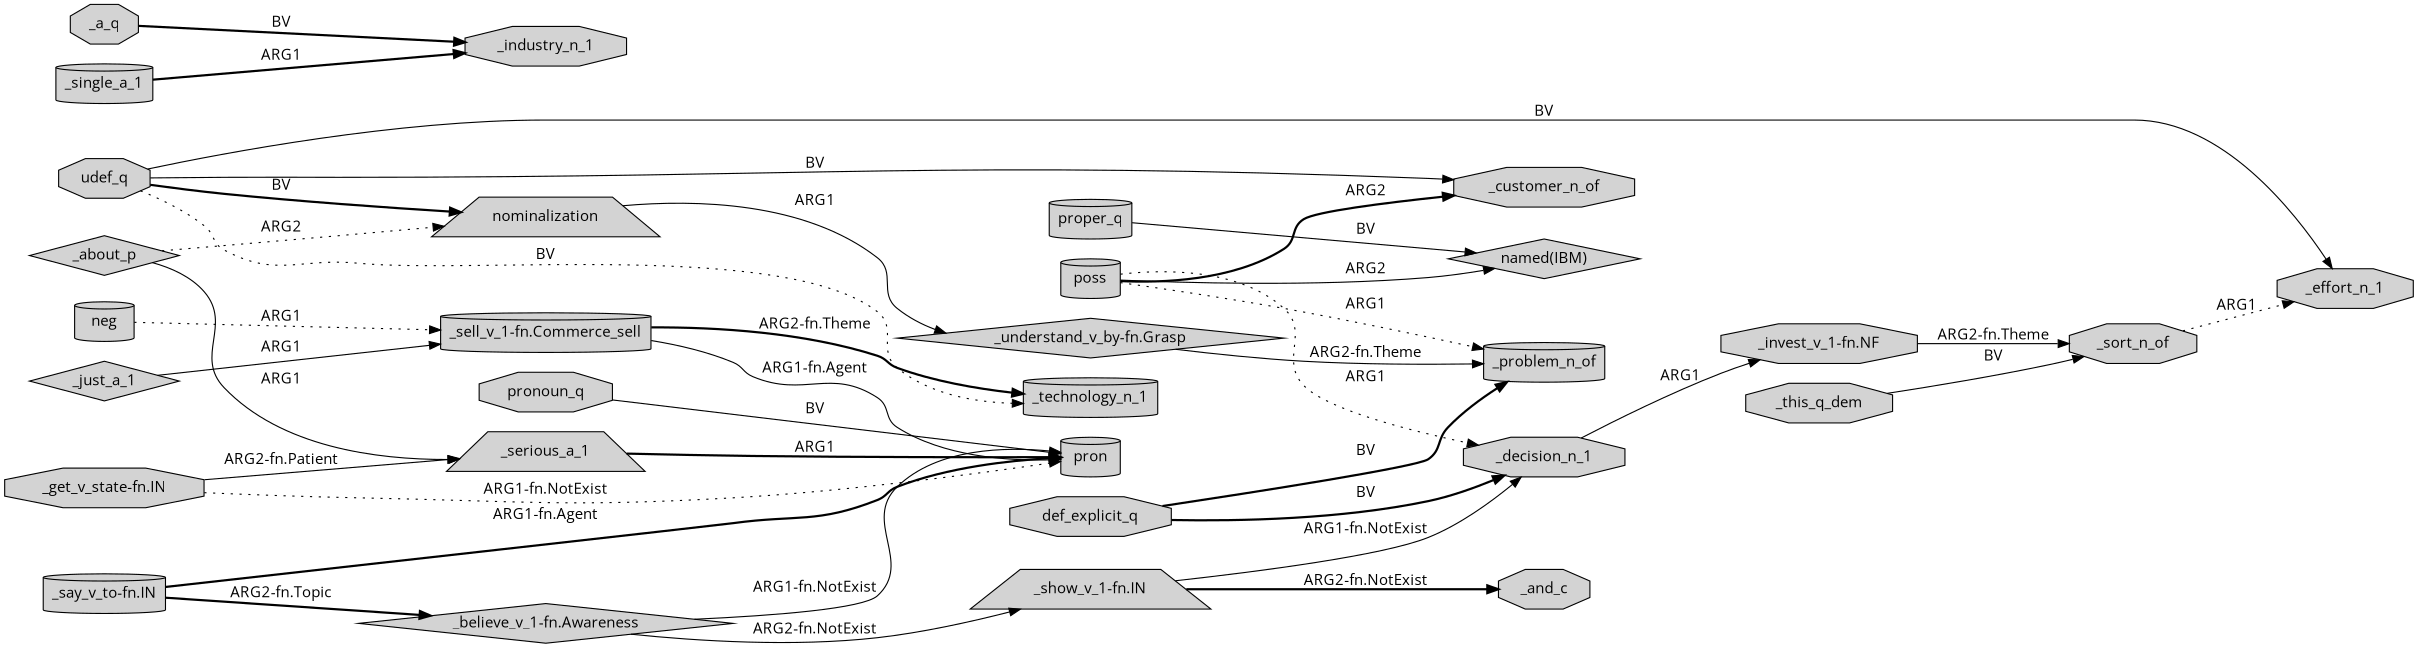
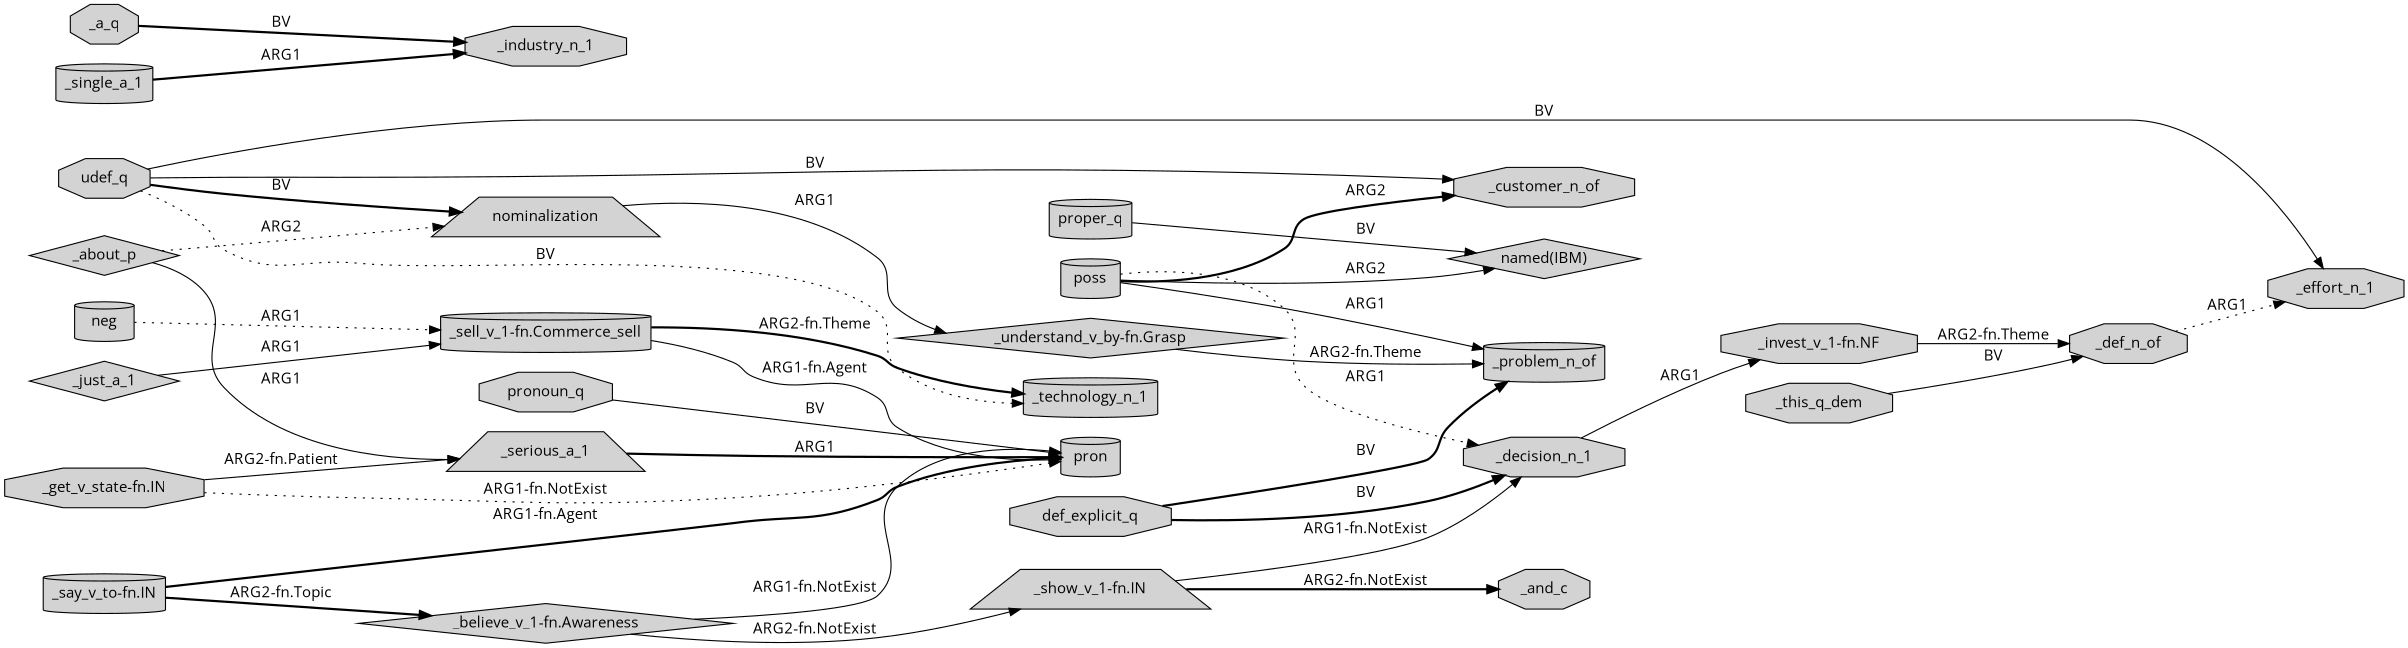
(1297, 311) -> (1297, 311)
(2133, 344) -> (2128, 344)
